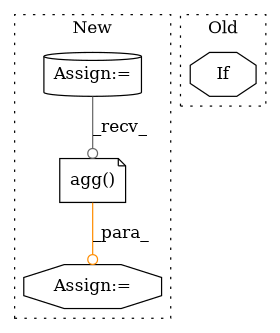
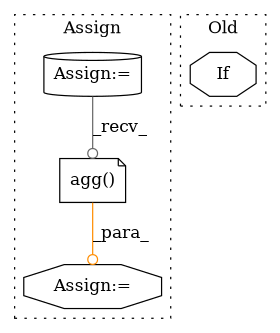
(93, 29) -> (93, 29)
